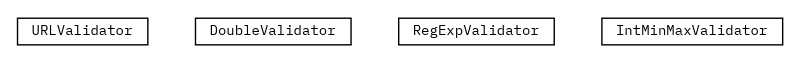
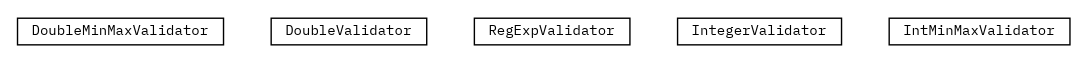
(82, 31) -> none
none -> (120, 31)
none -> (759, 31)
